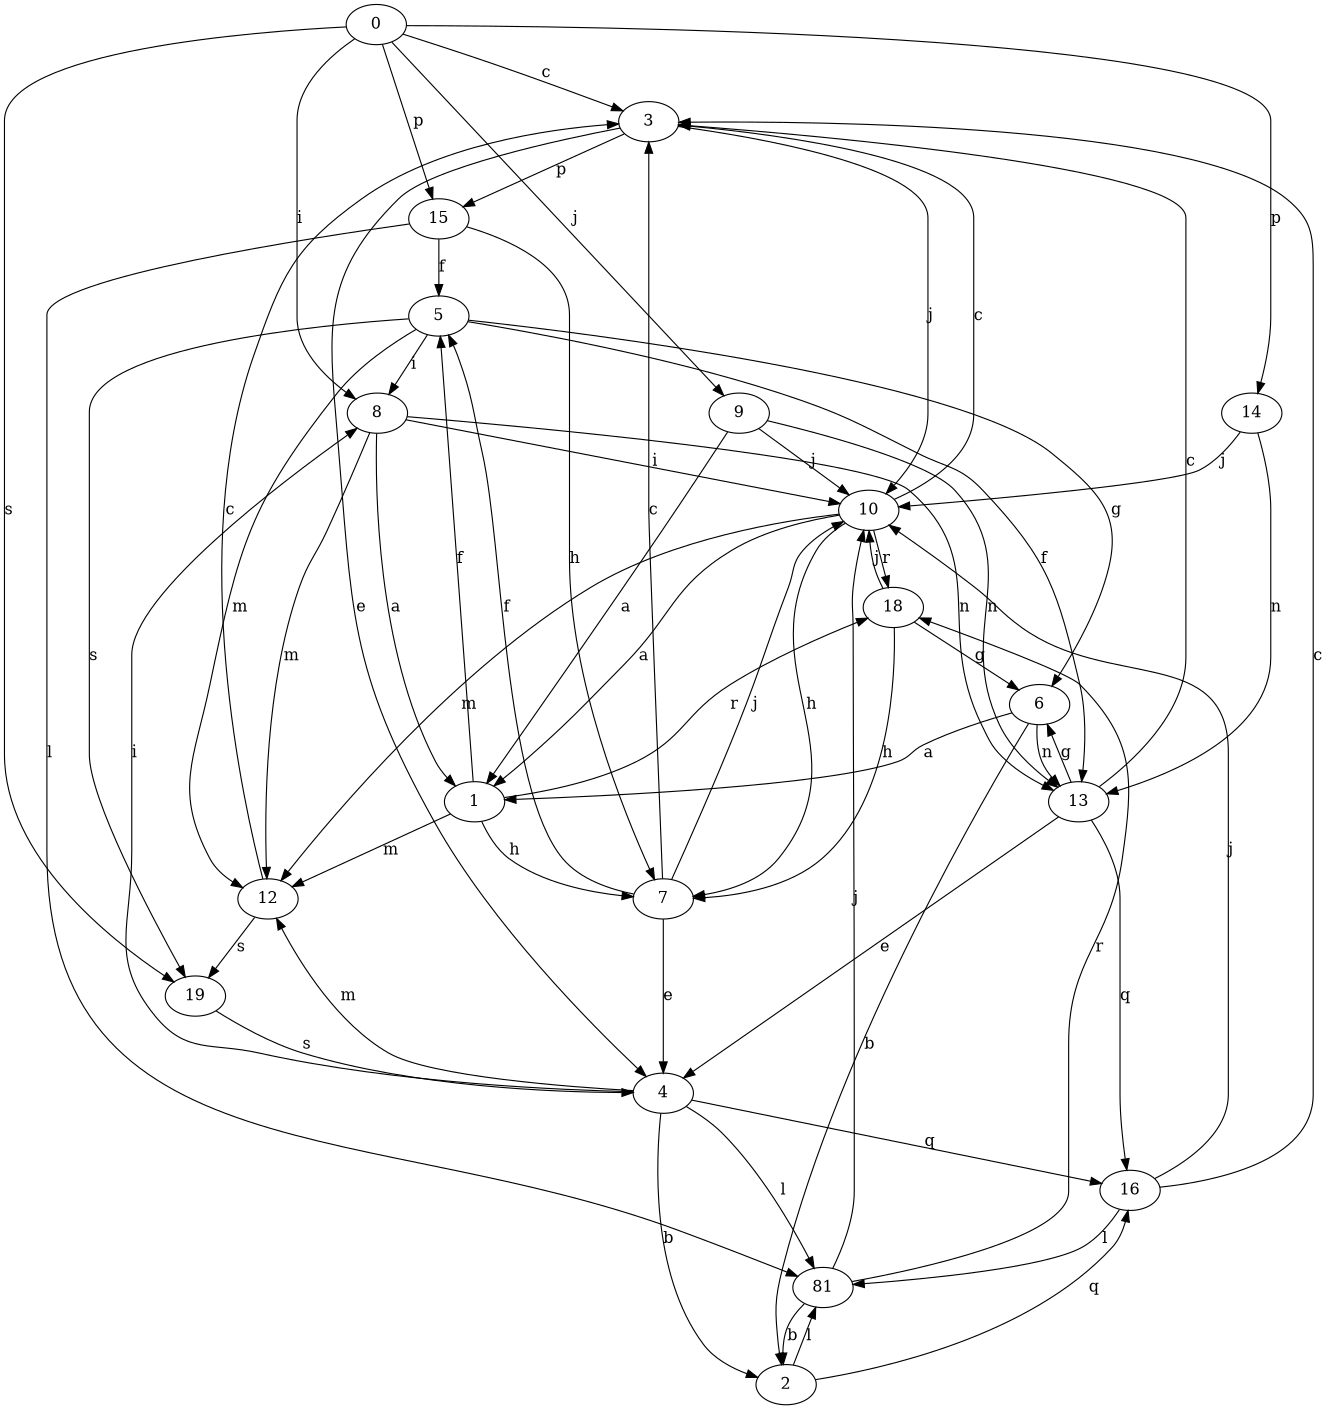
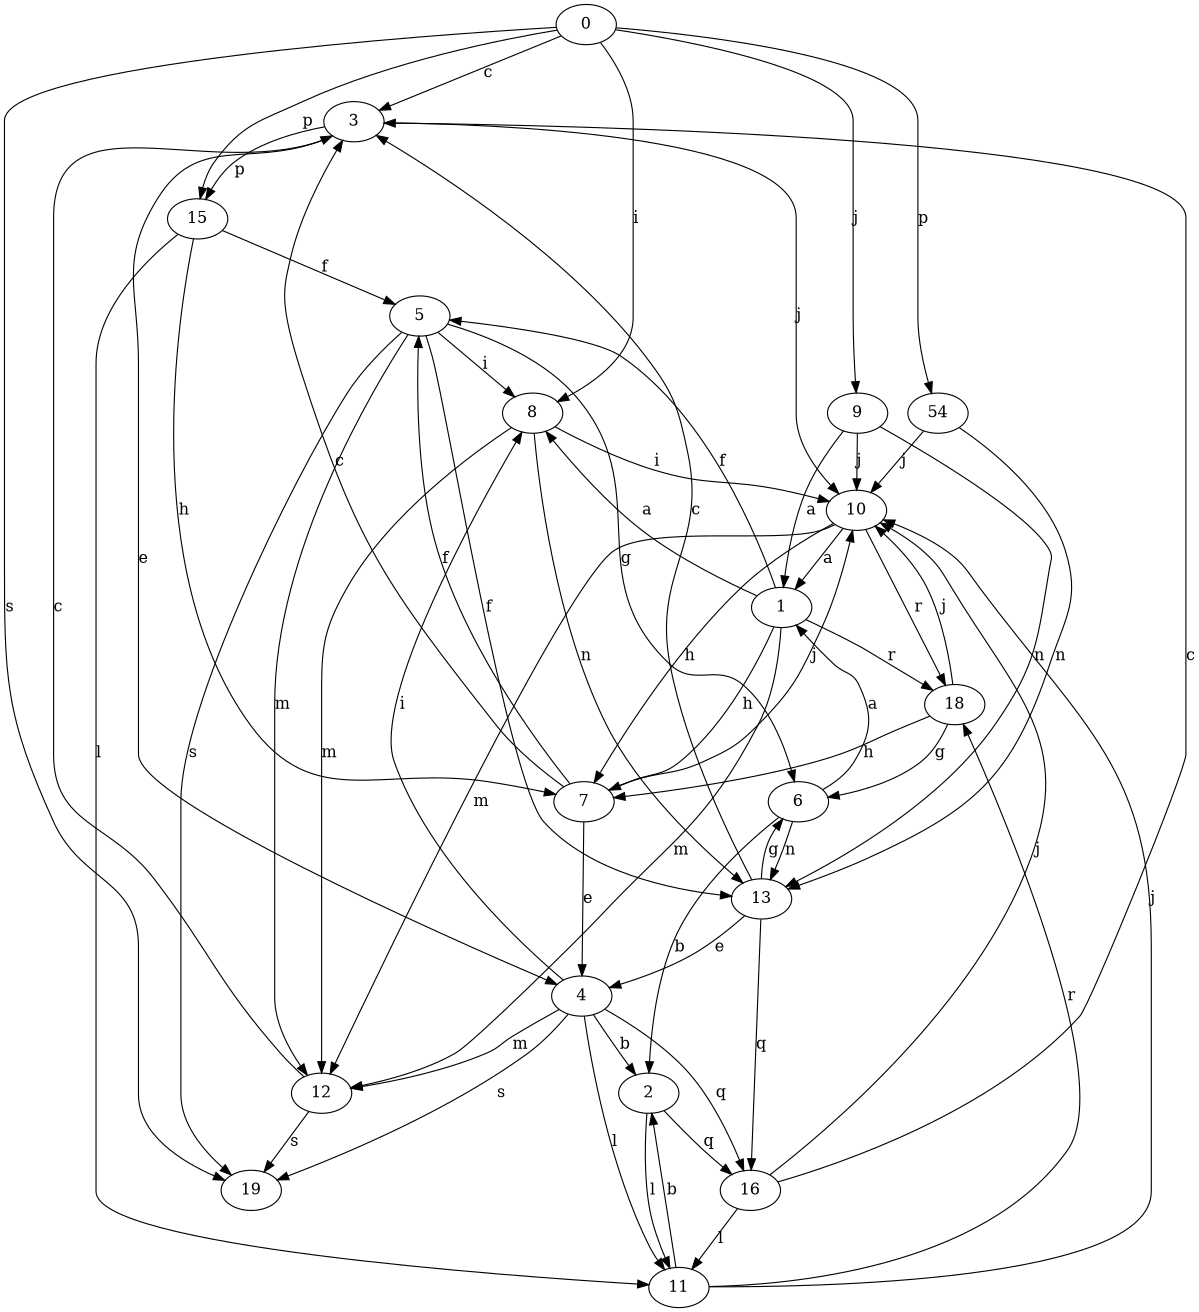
(974, 223) -> none
(1252, 413) -> (938, 413)
(389, 611) -> (644, 532)
(321, 1058) -> (437, 1109)
(823, 1288) -> (679, 1288)
